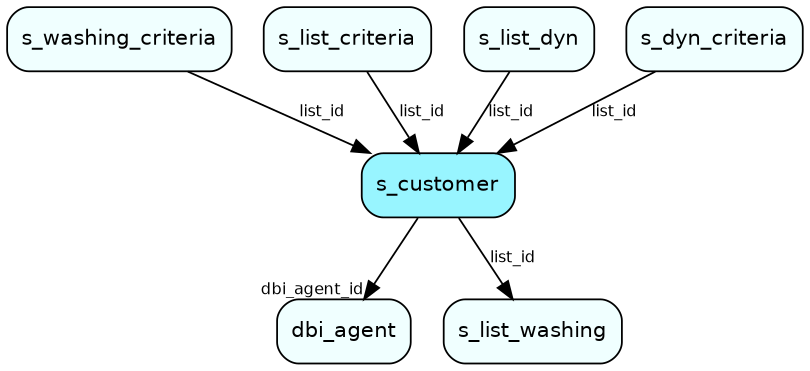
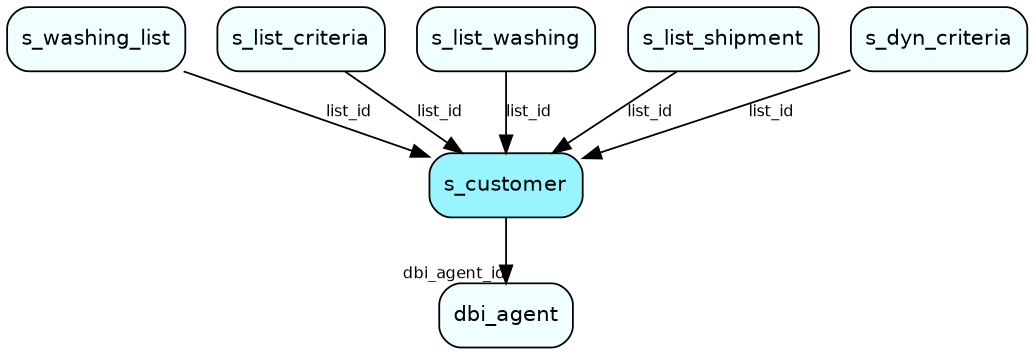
(119, 39) -> (96, 39)
(529, 39) -> (723, 39)
(481, 251) -> (506, 103)
